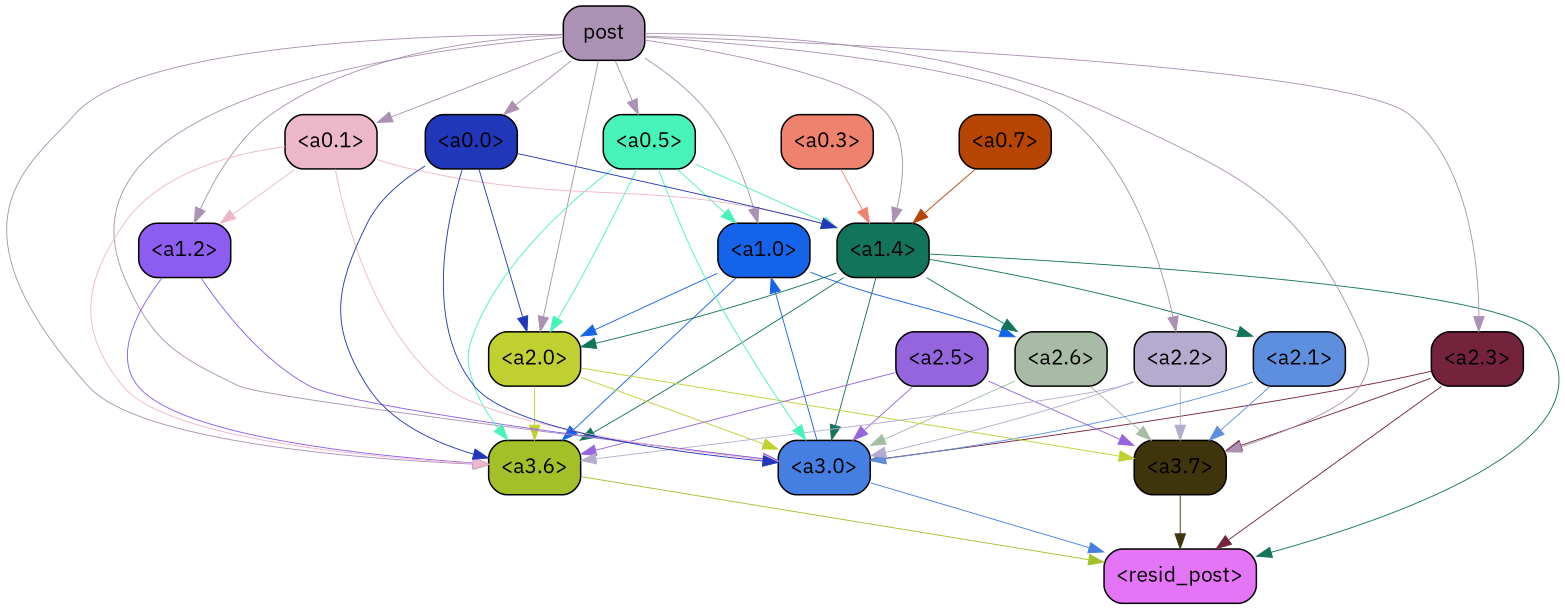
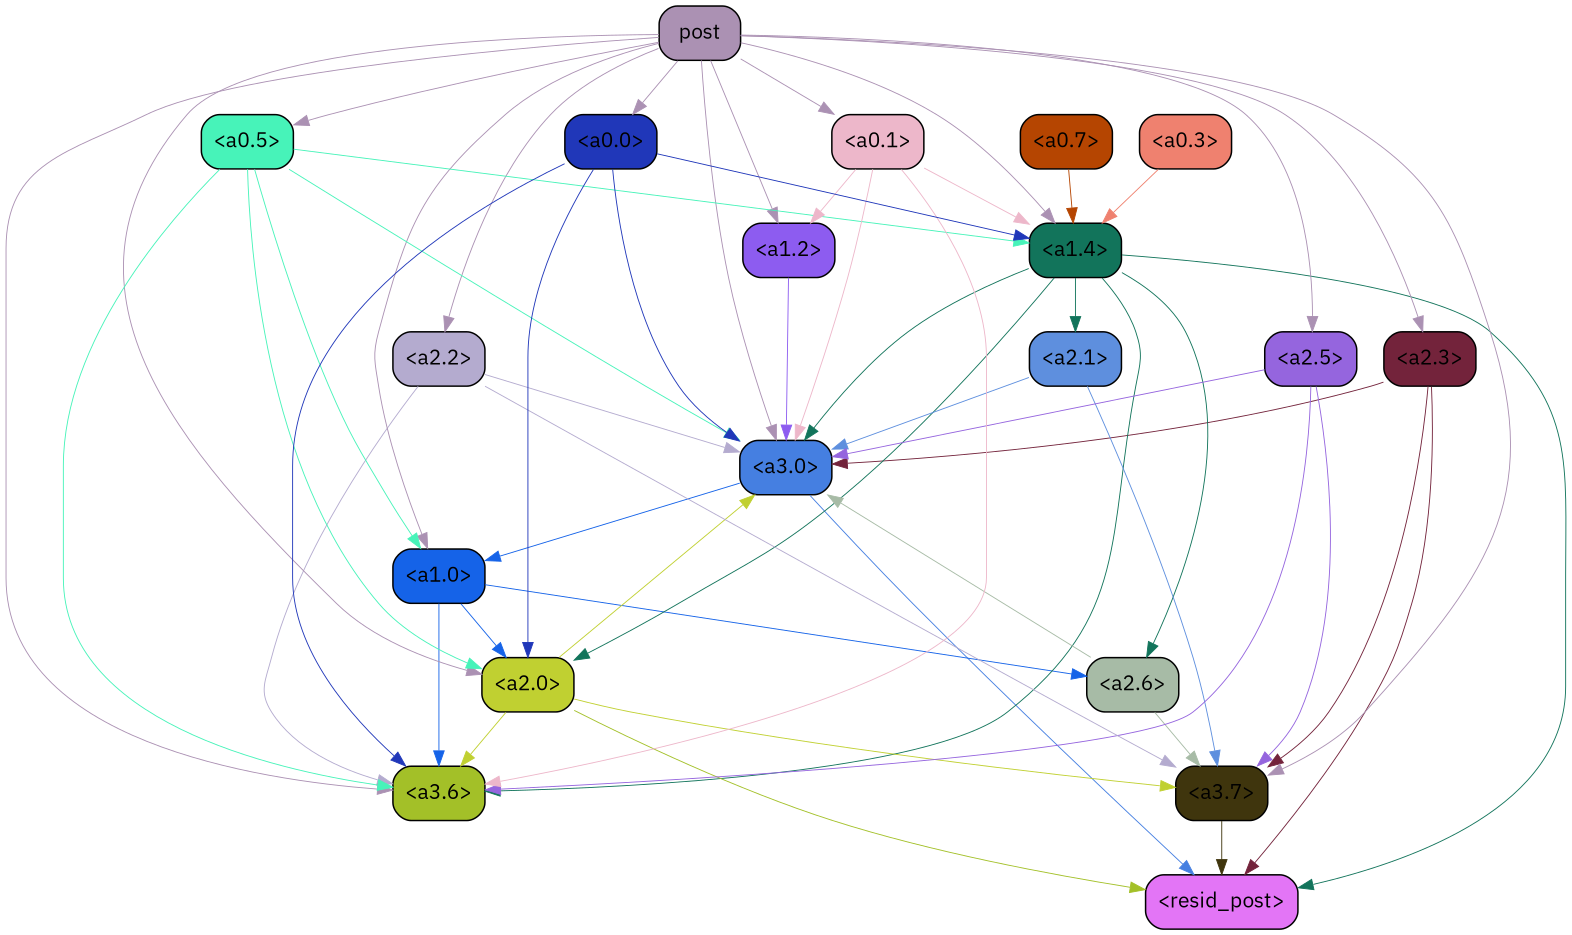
none -> (1228, 104)
(145, 392) -> none
(835, 518) -> (844, 824)
